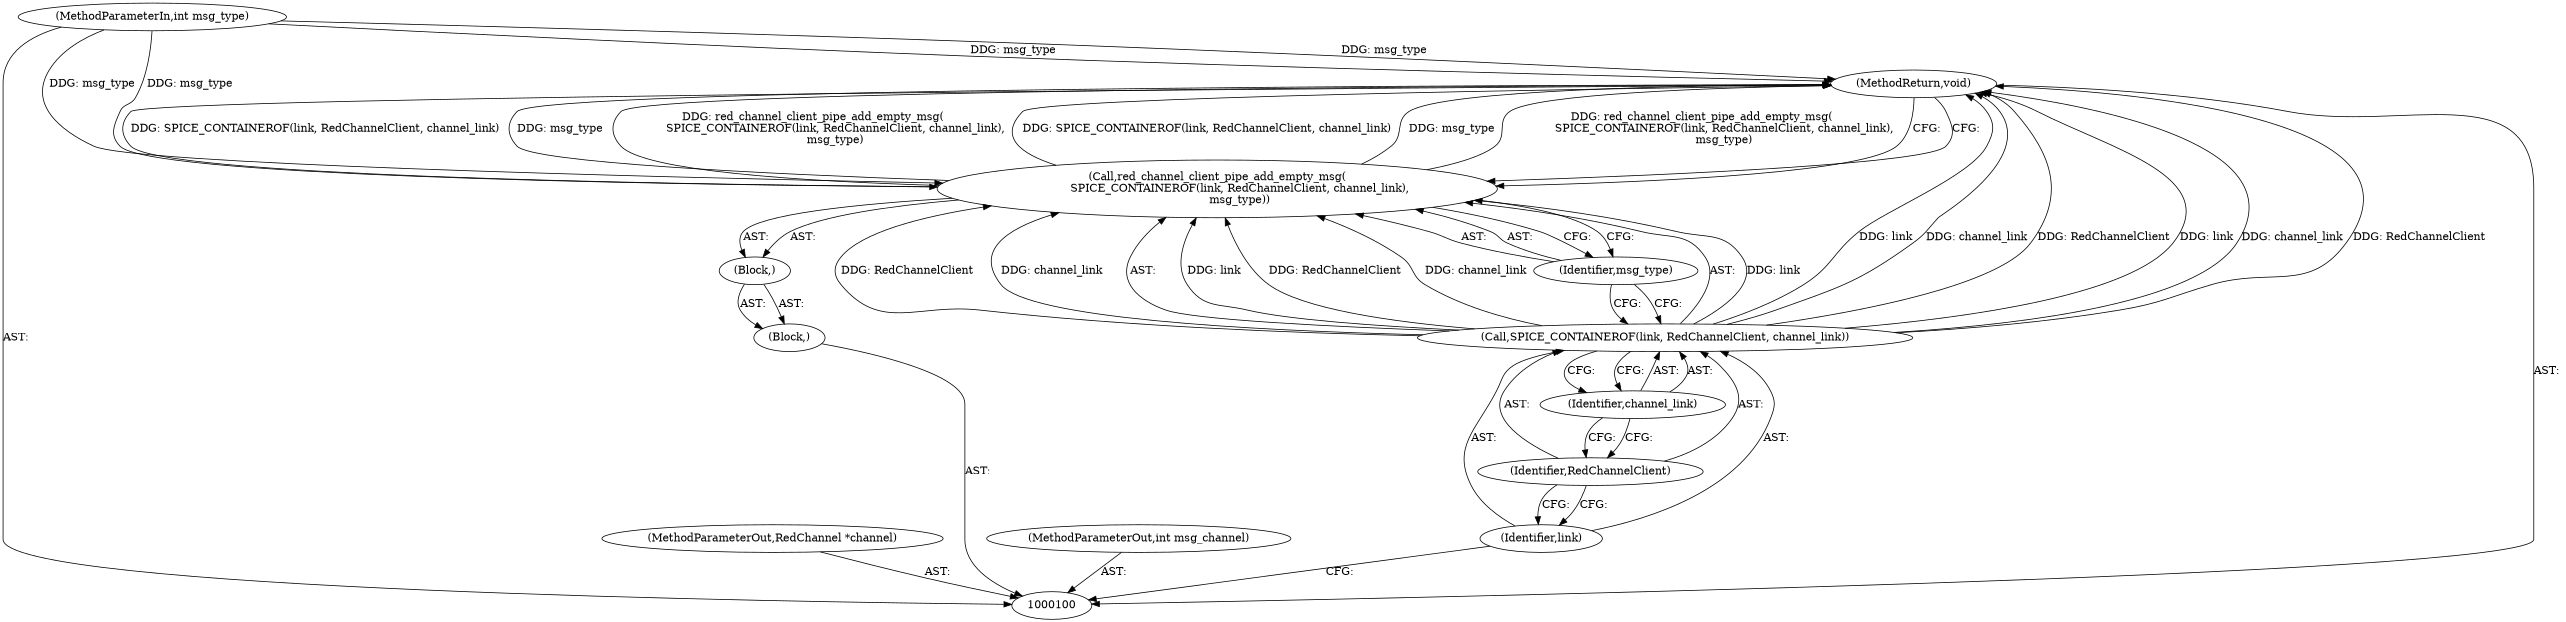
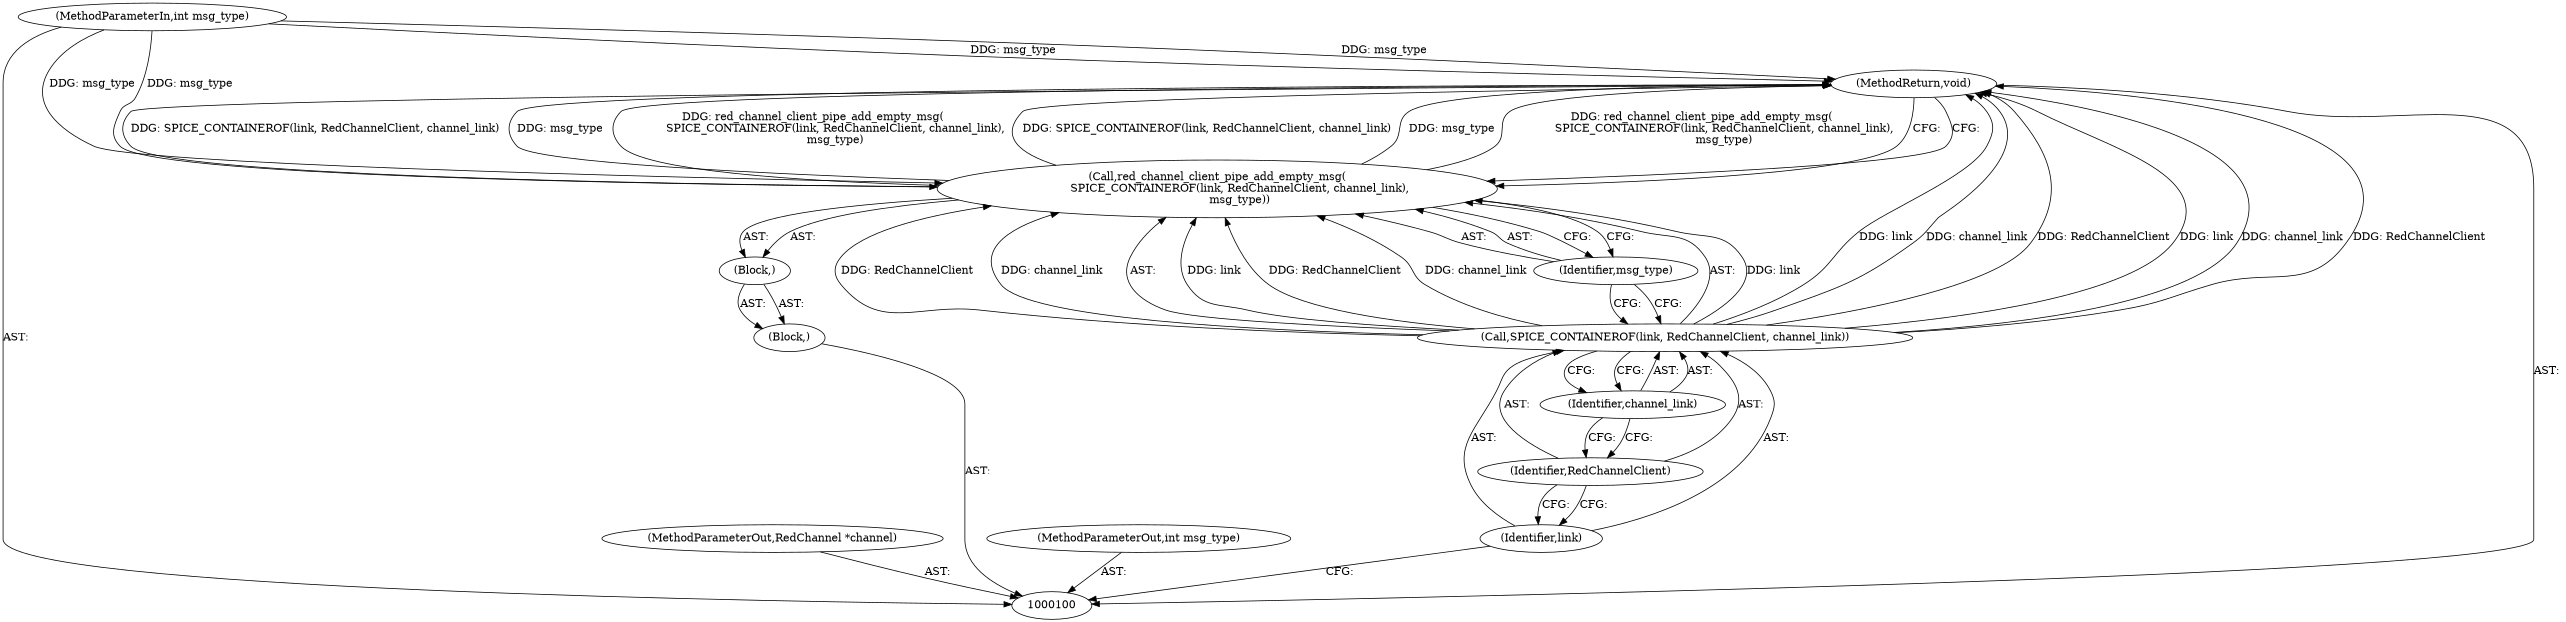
(1139, 539) -> (1139, 539)
